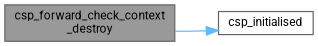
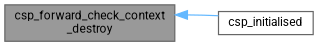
(191, 31) -> (203, 15)
